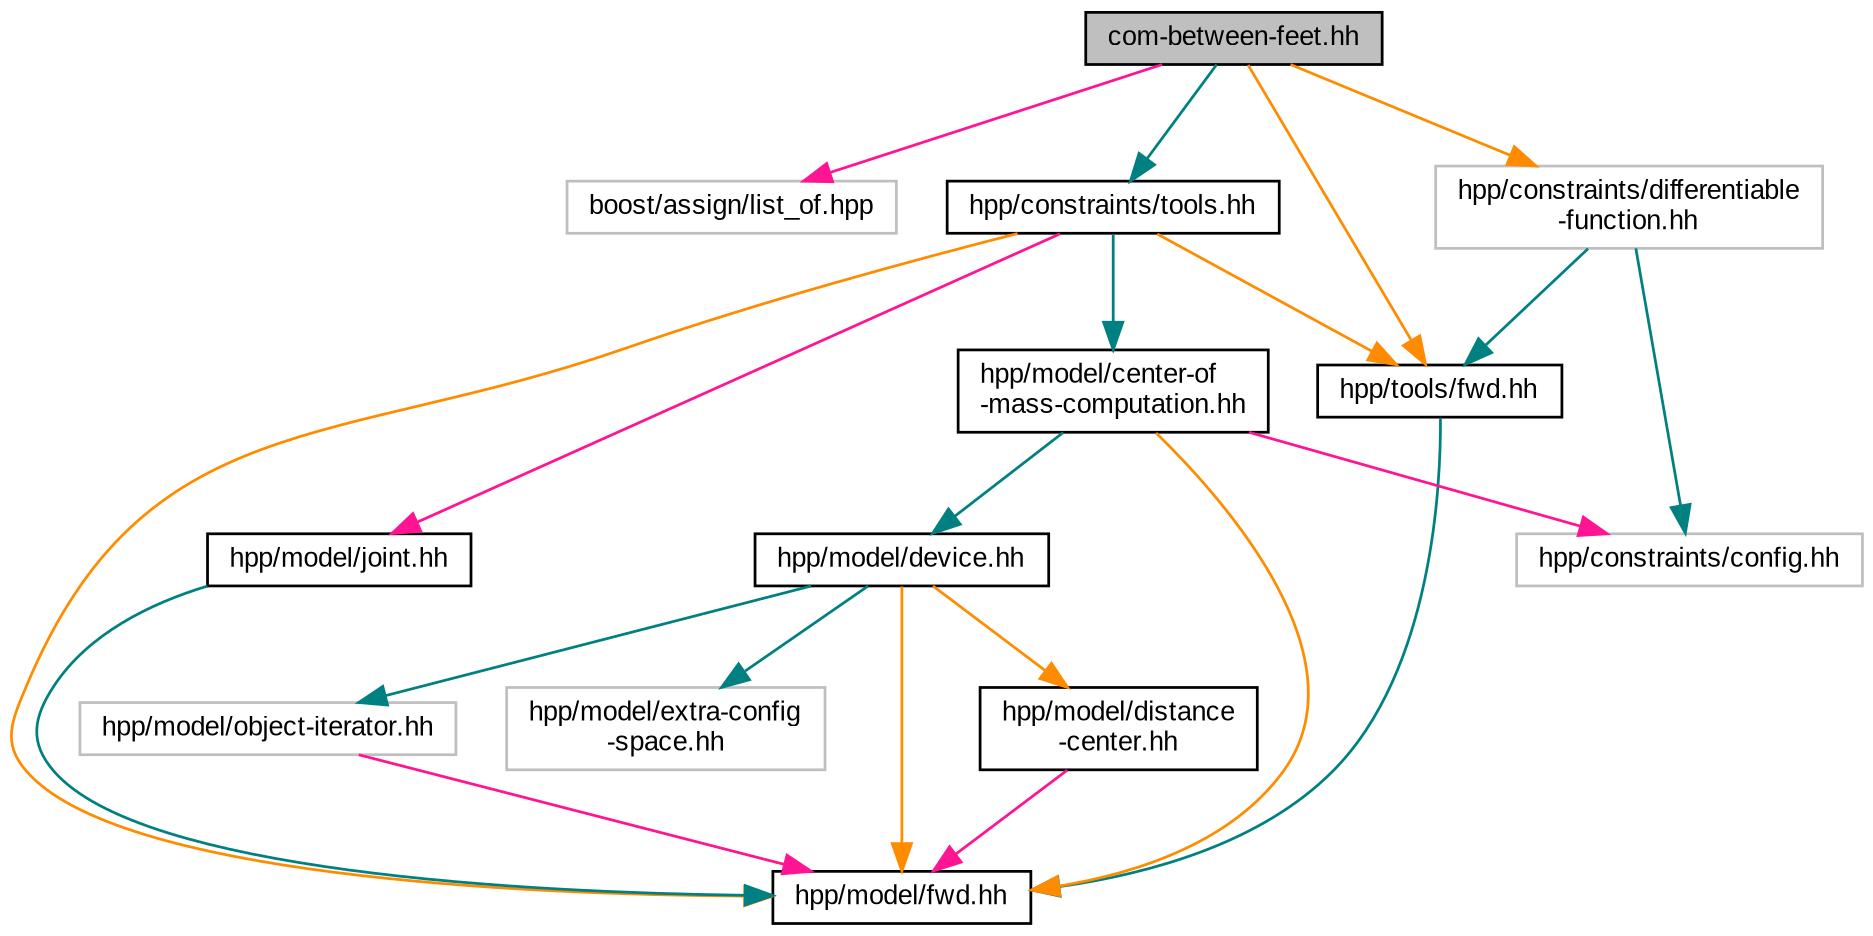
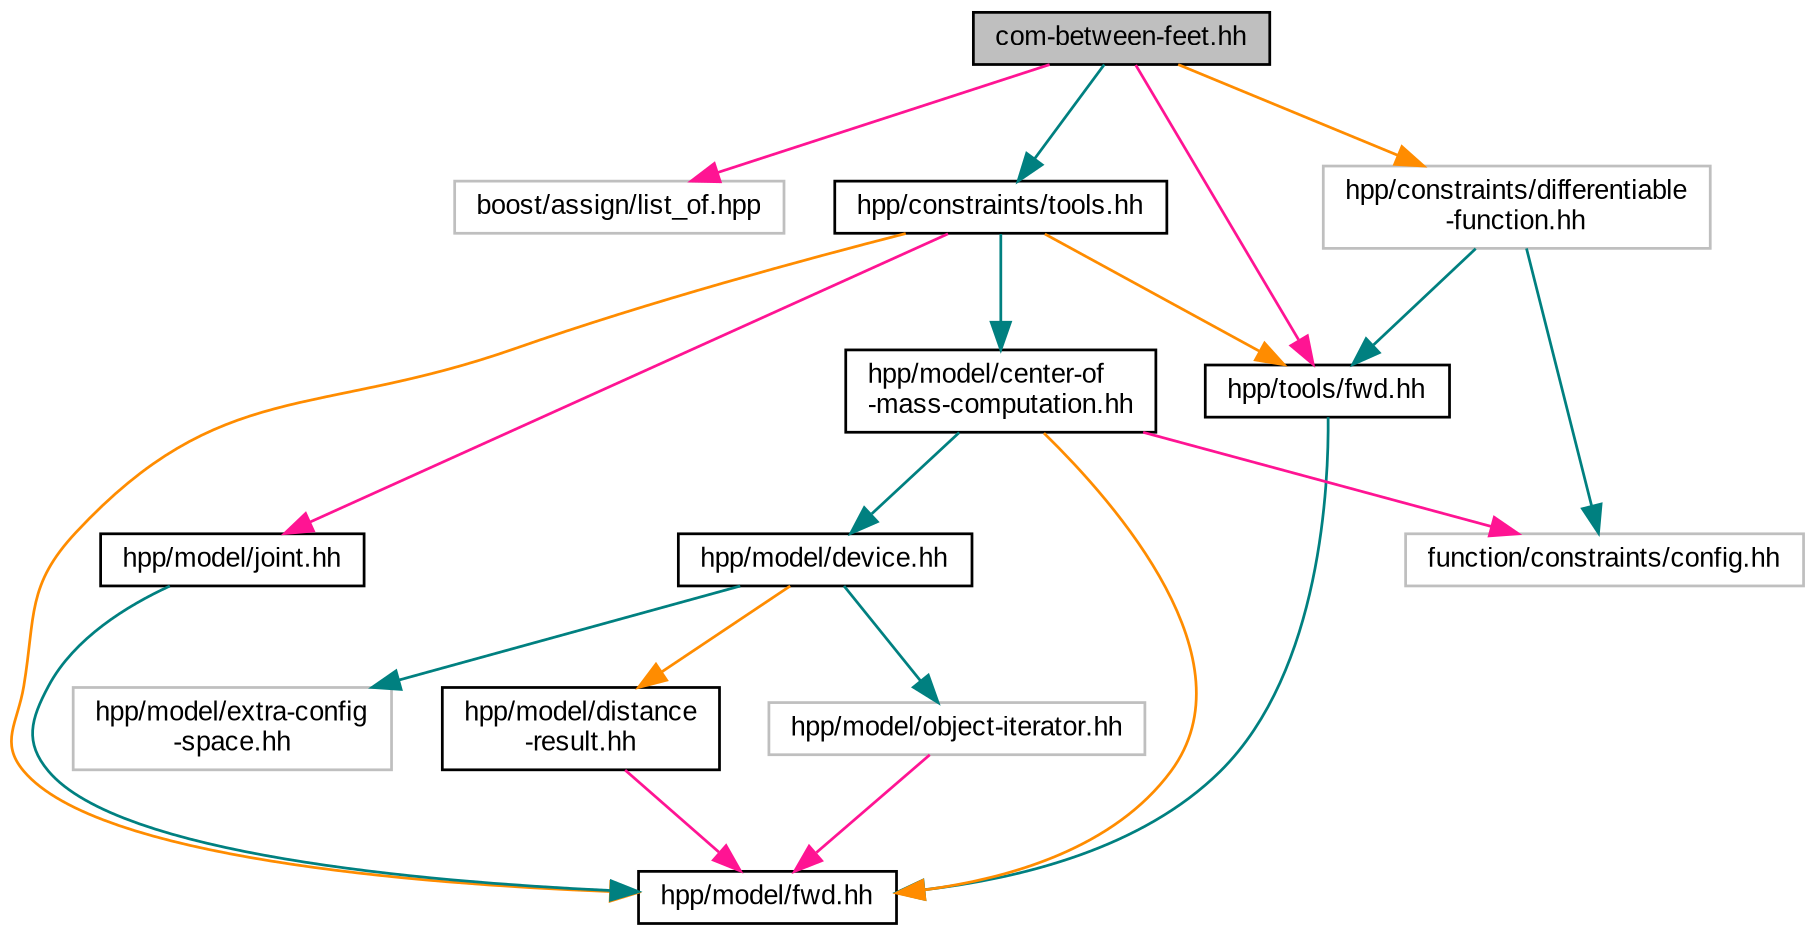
(1330, 202) -> (1217, 202)
(1690, 560) -> (1605, 560)
(902, 715) -> none
(1119, 729) -> (581, 729)
